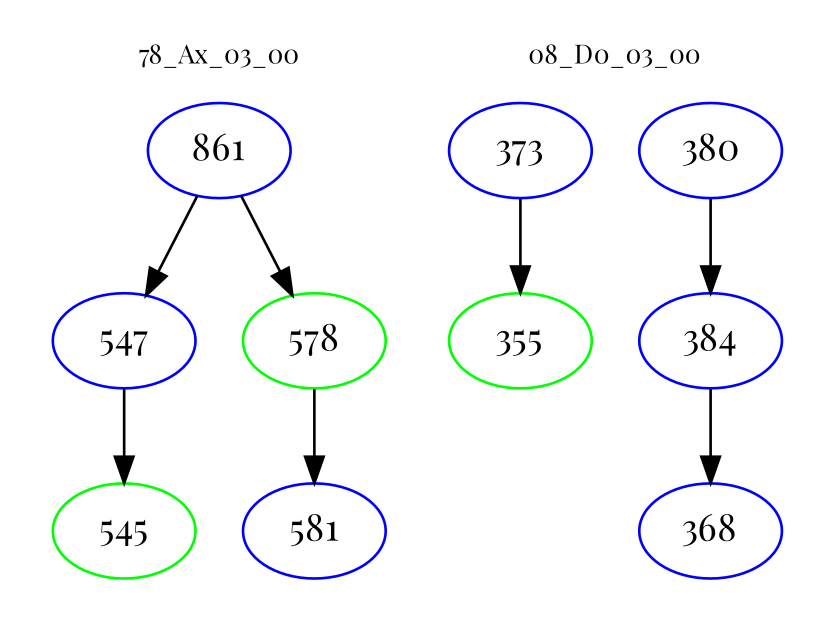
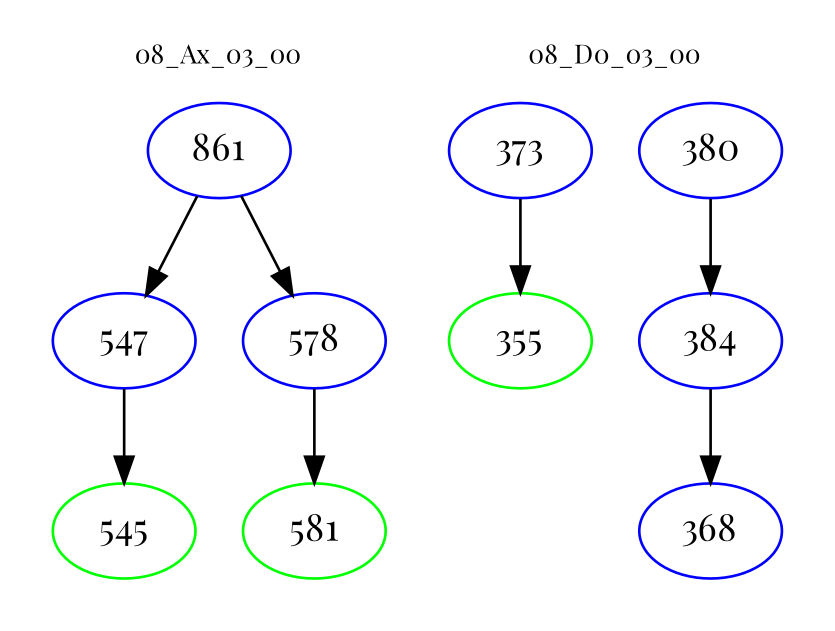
(219, 57) -> (219, 57)
(314, 341) -> (314, 341)
(314, 531) -> (314, 531)
